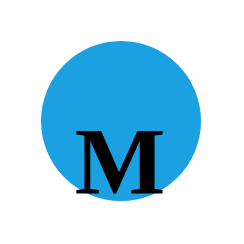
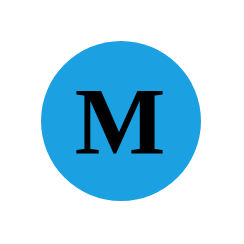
(121, 161) -> (121, 121)
